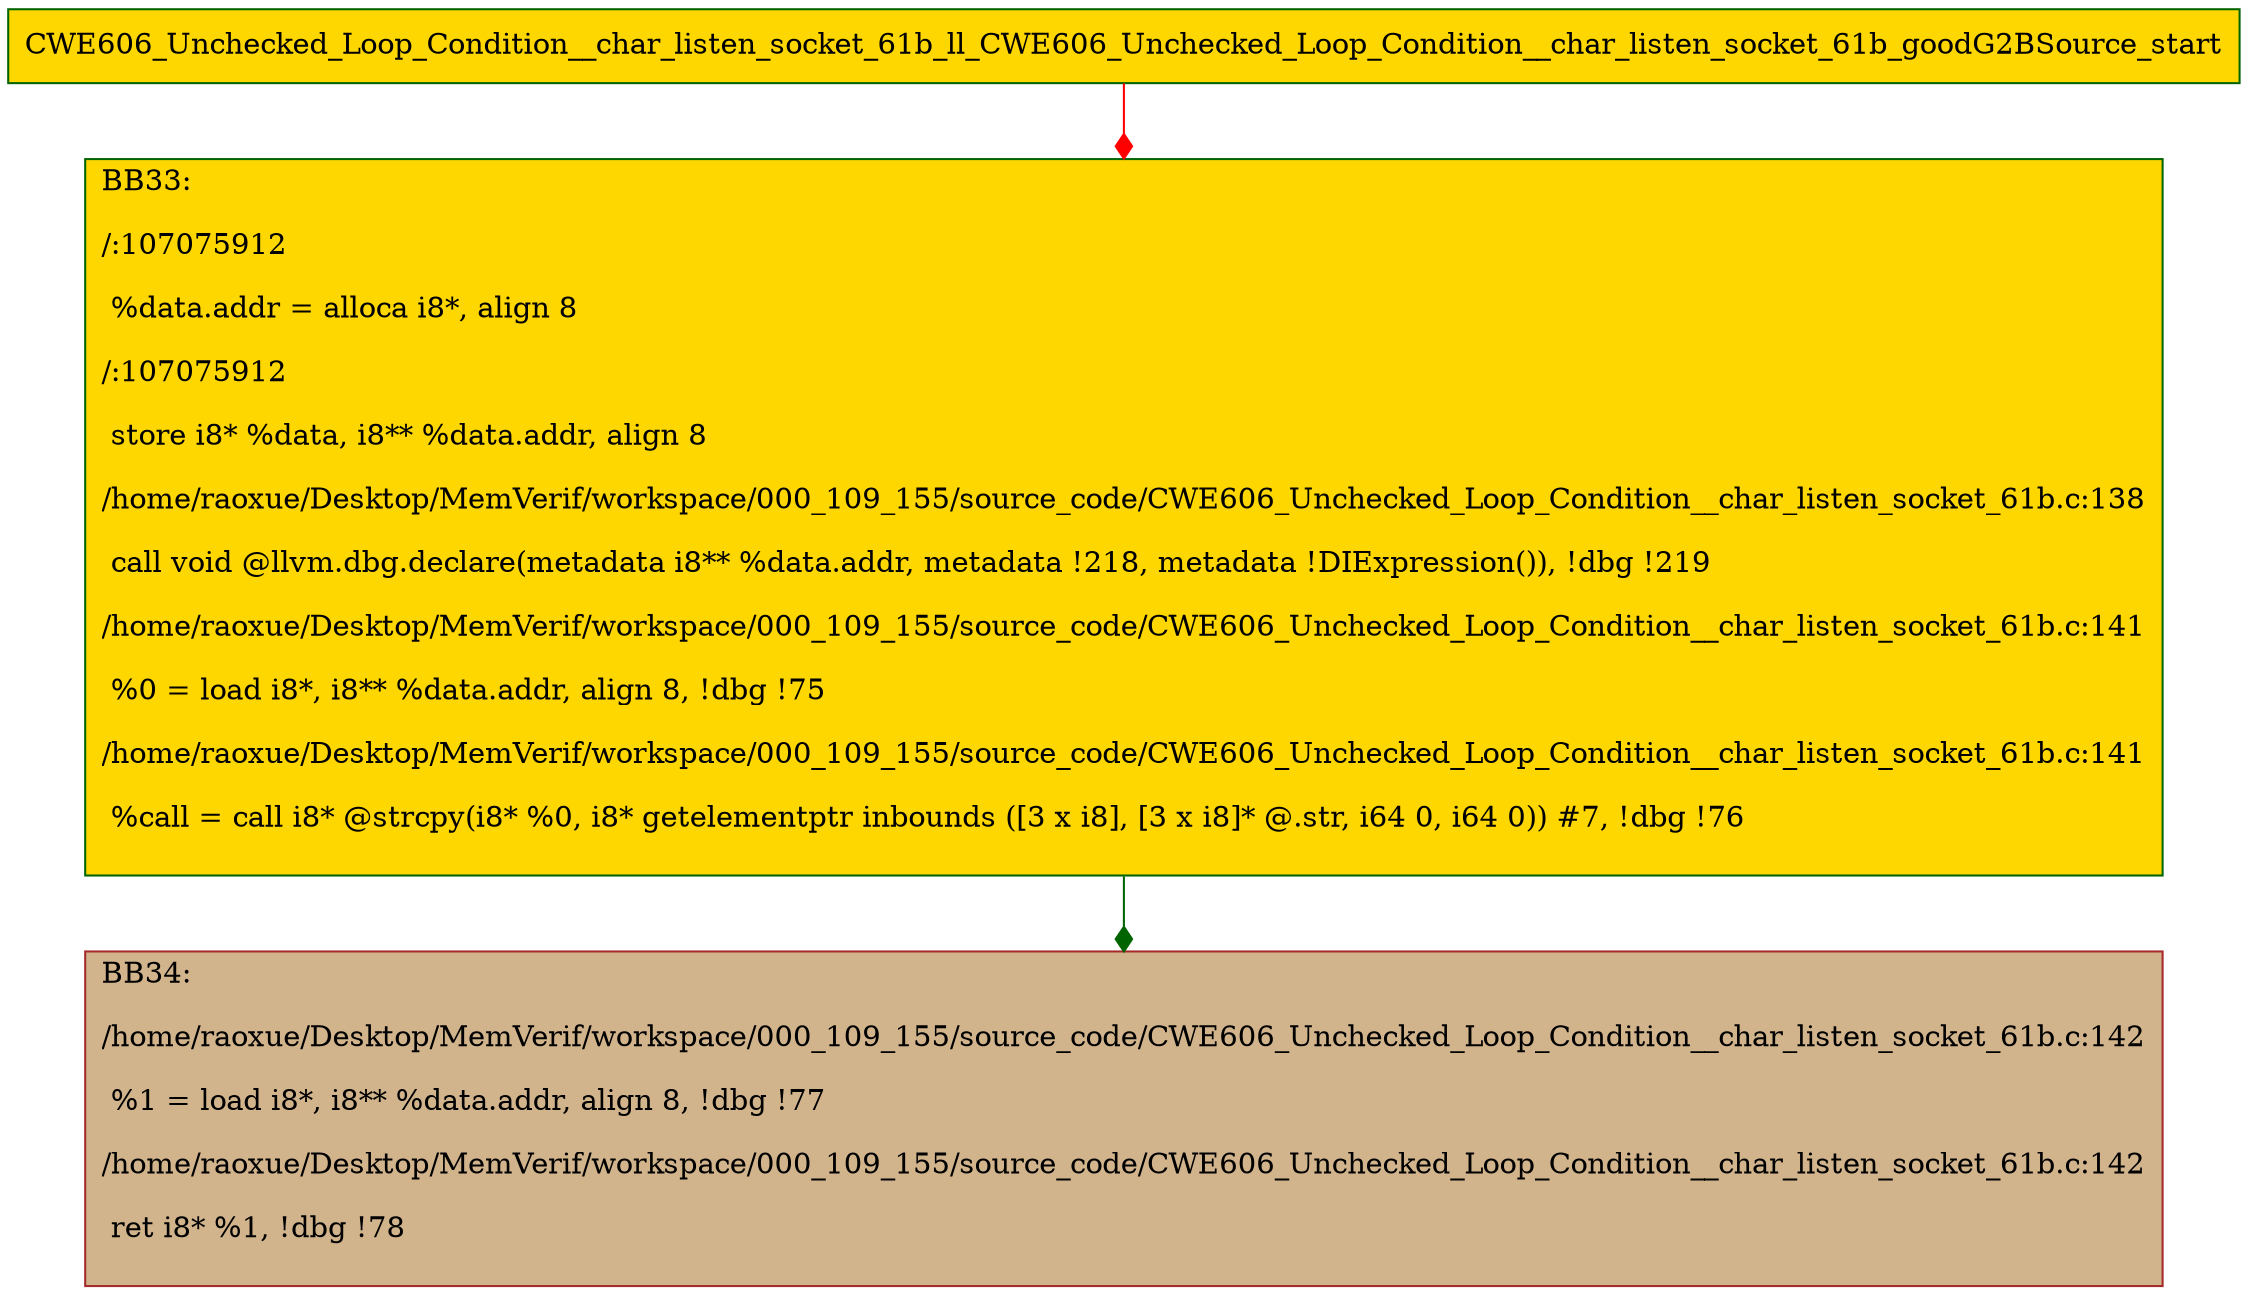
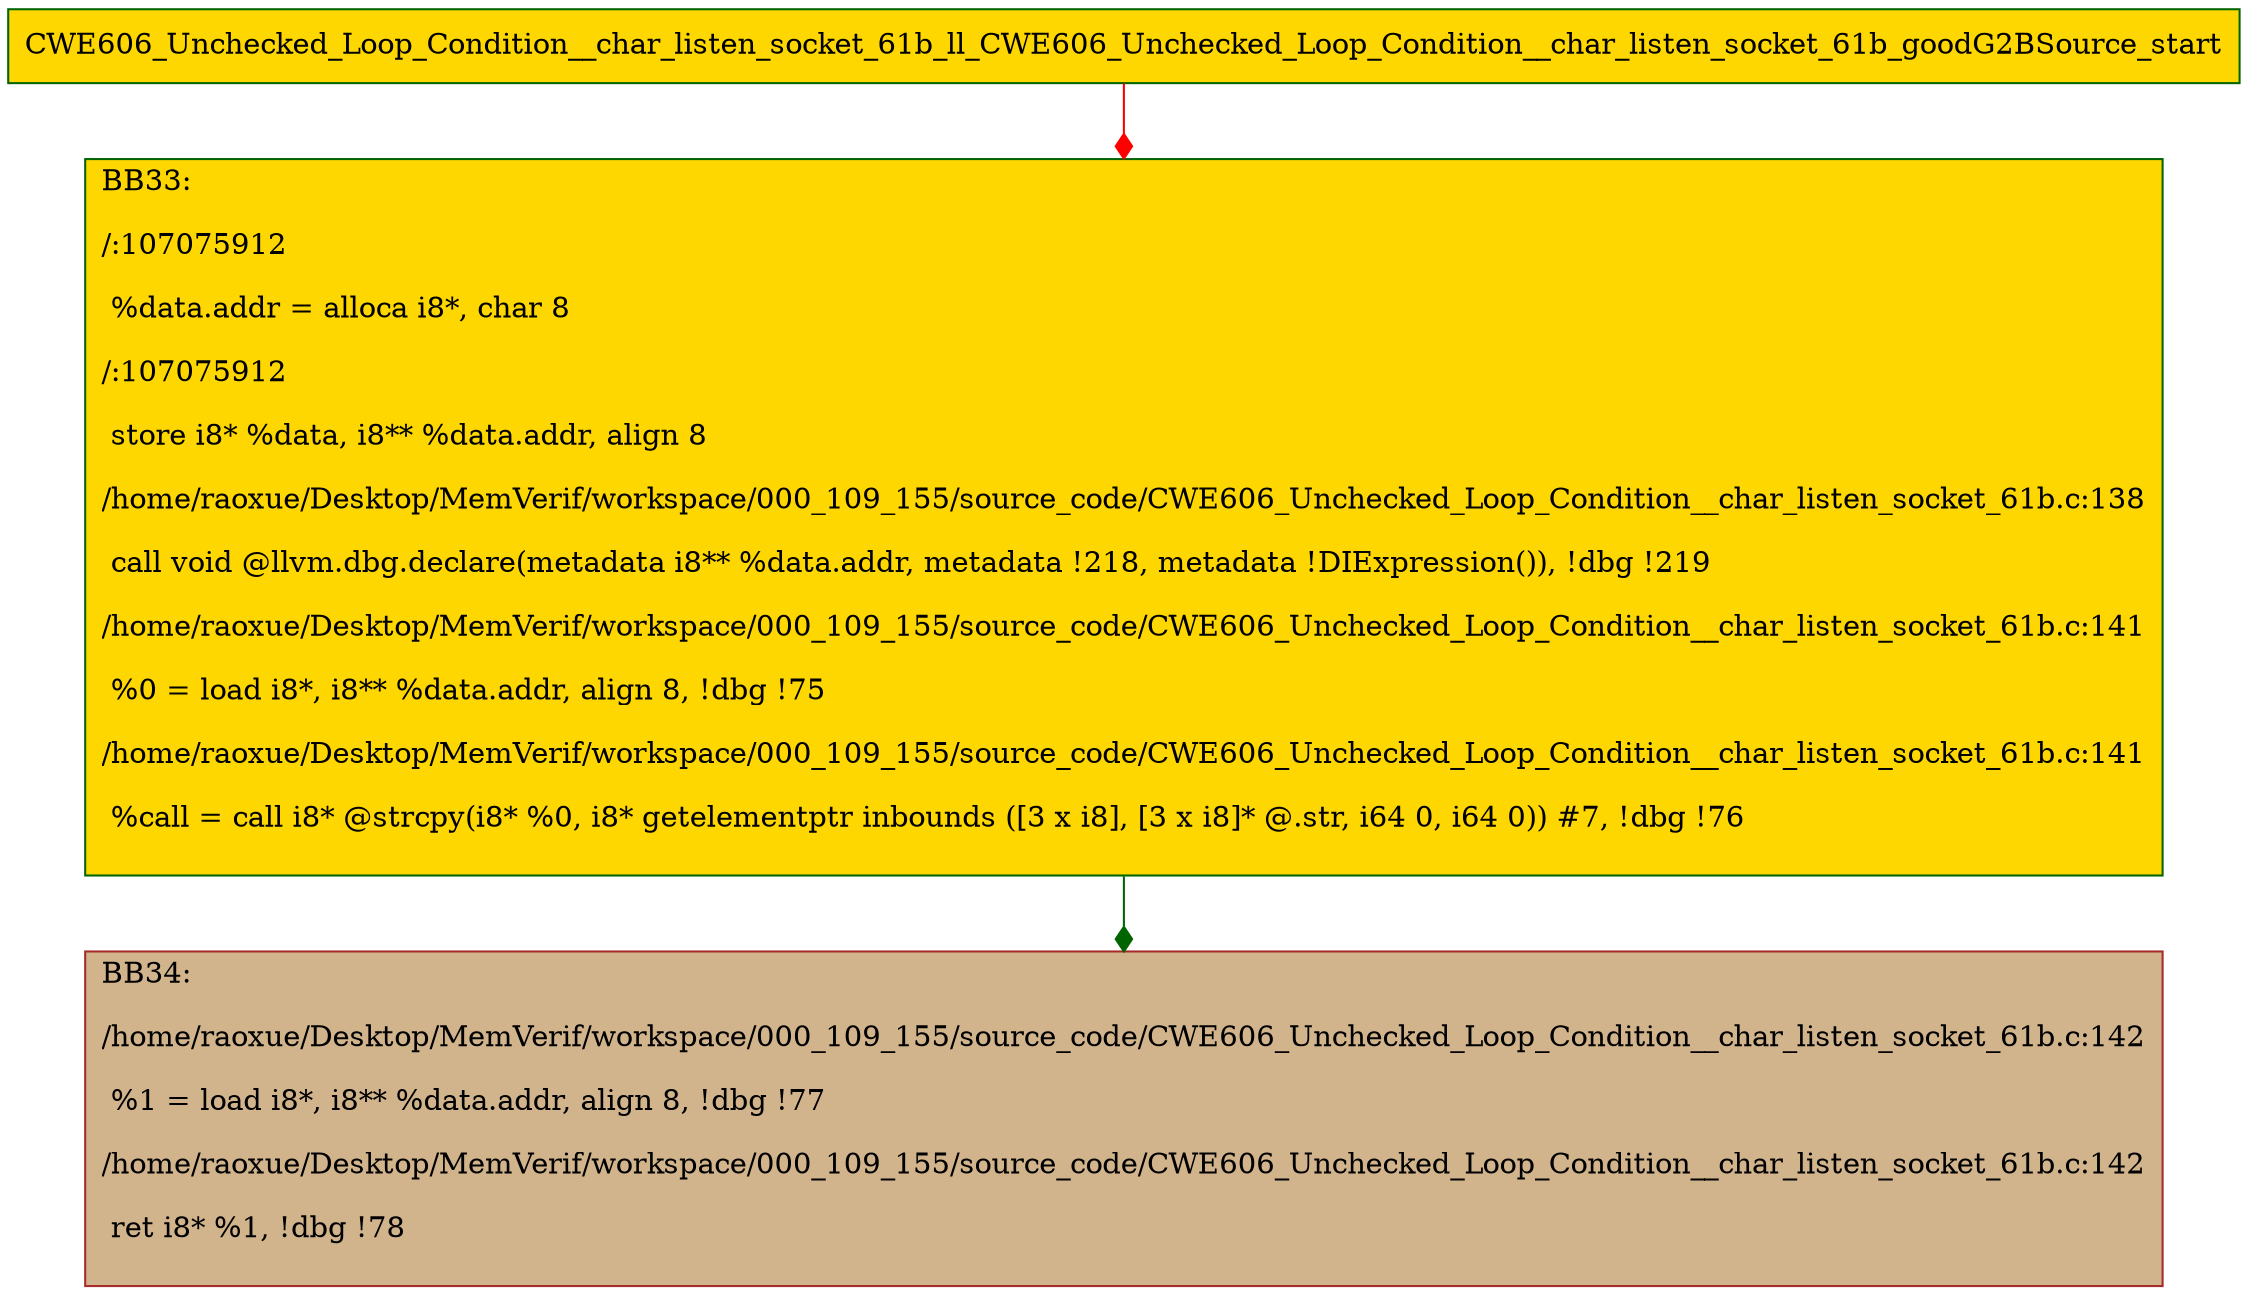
(340, 309) -> (337, 309)
